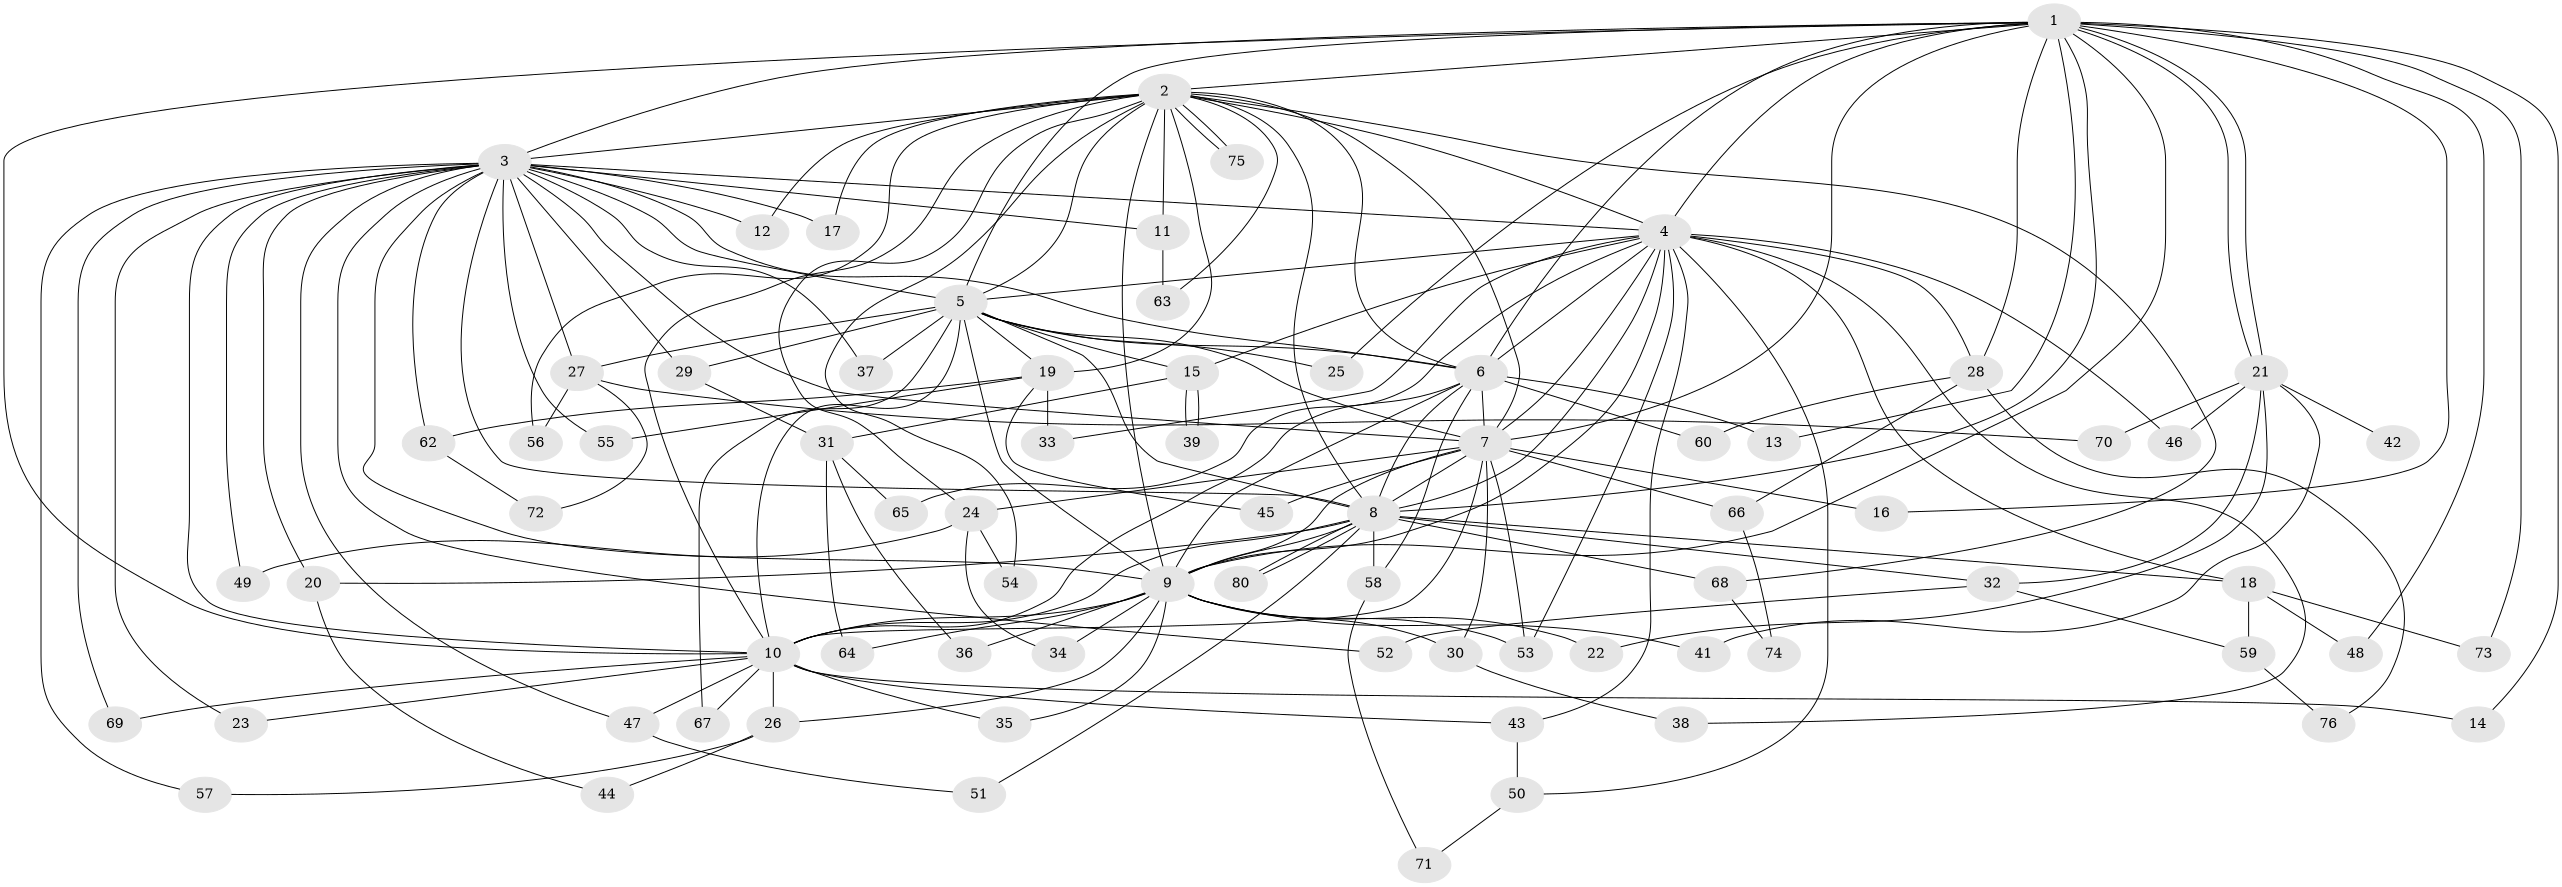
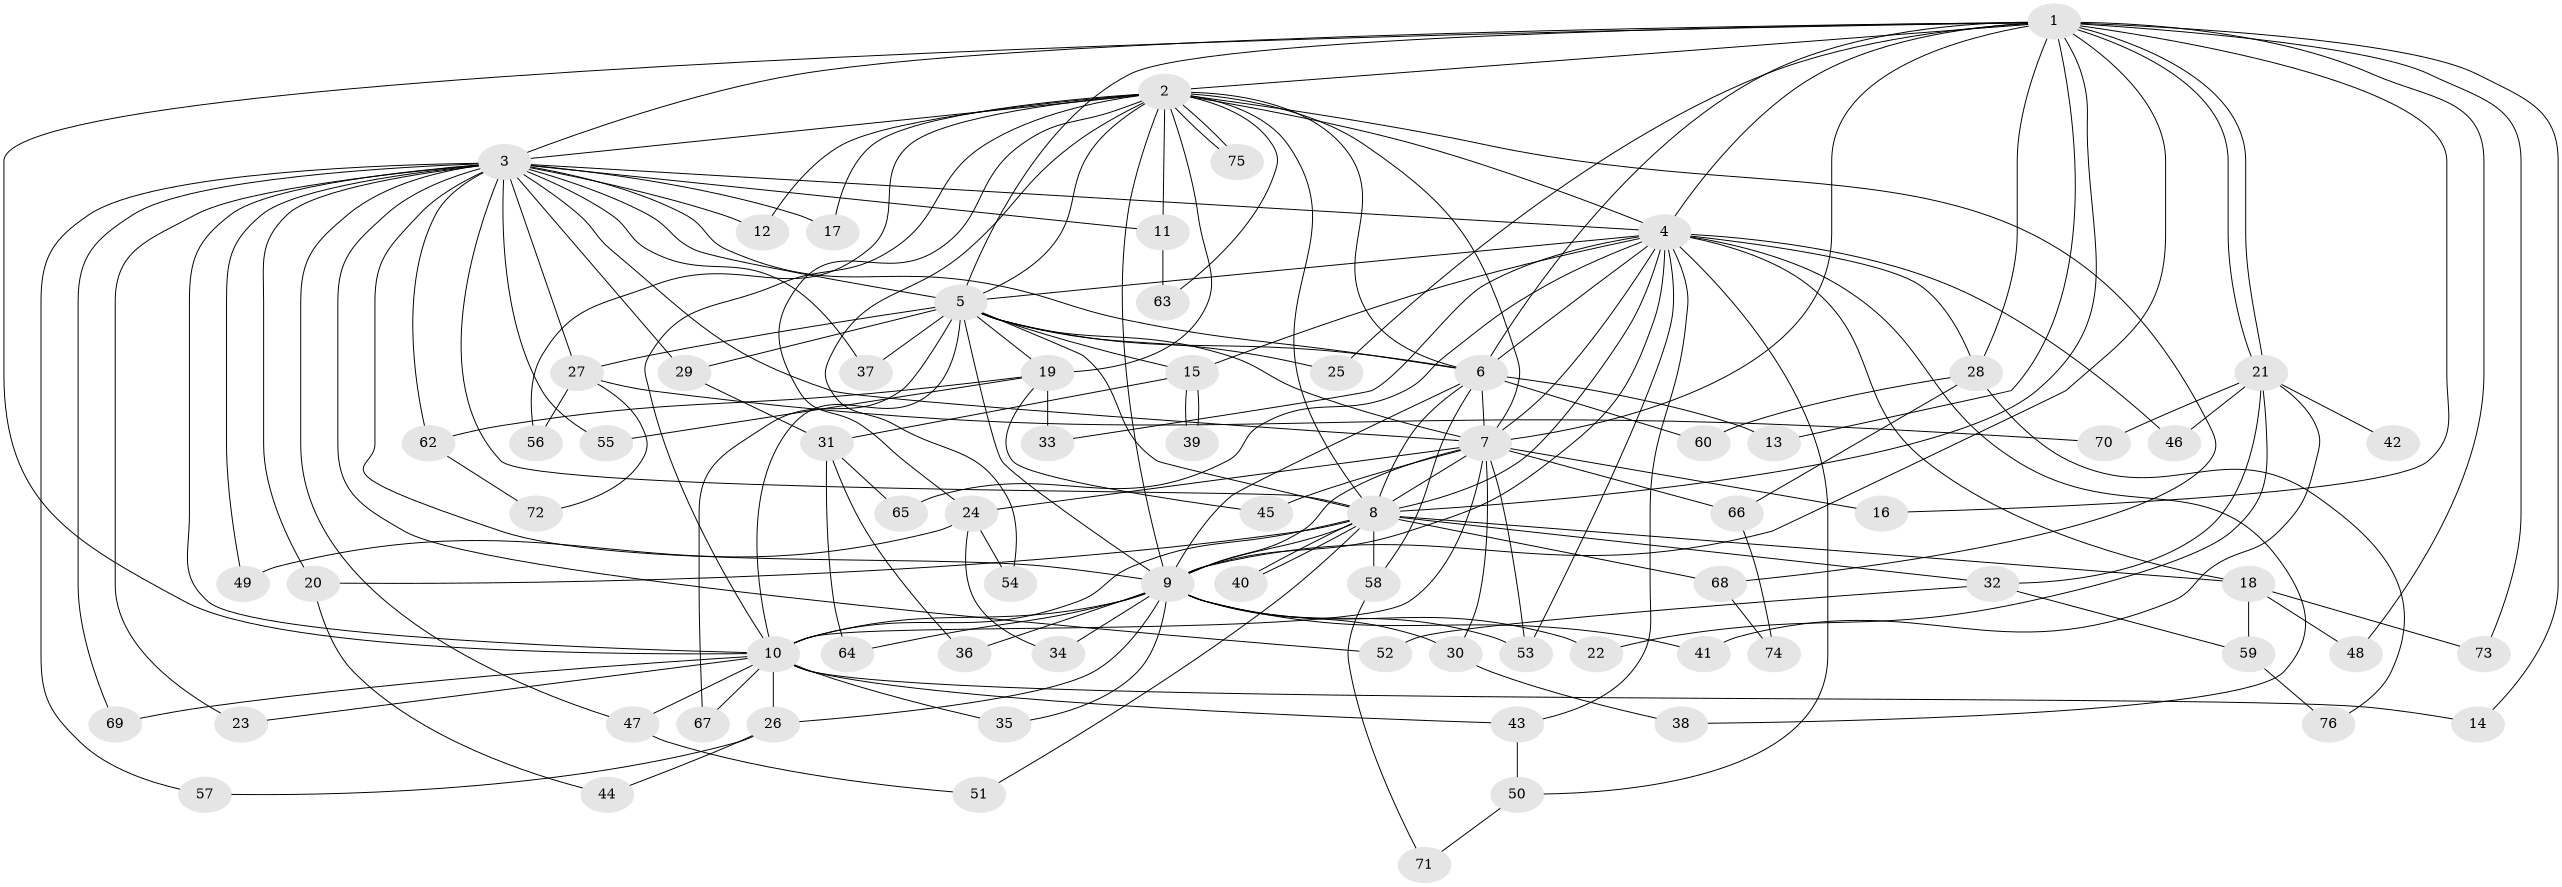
(1130, 531) -> none
(1241, 584) -> (1241, 584)
